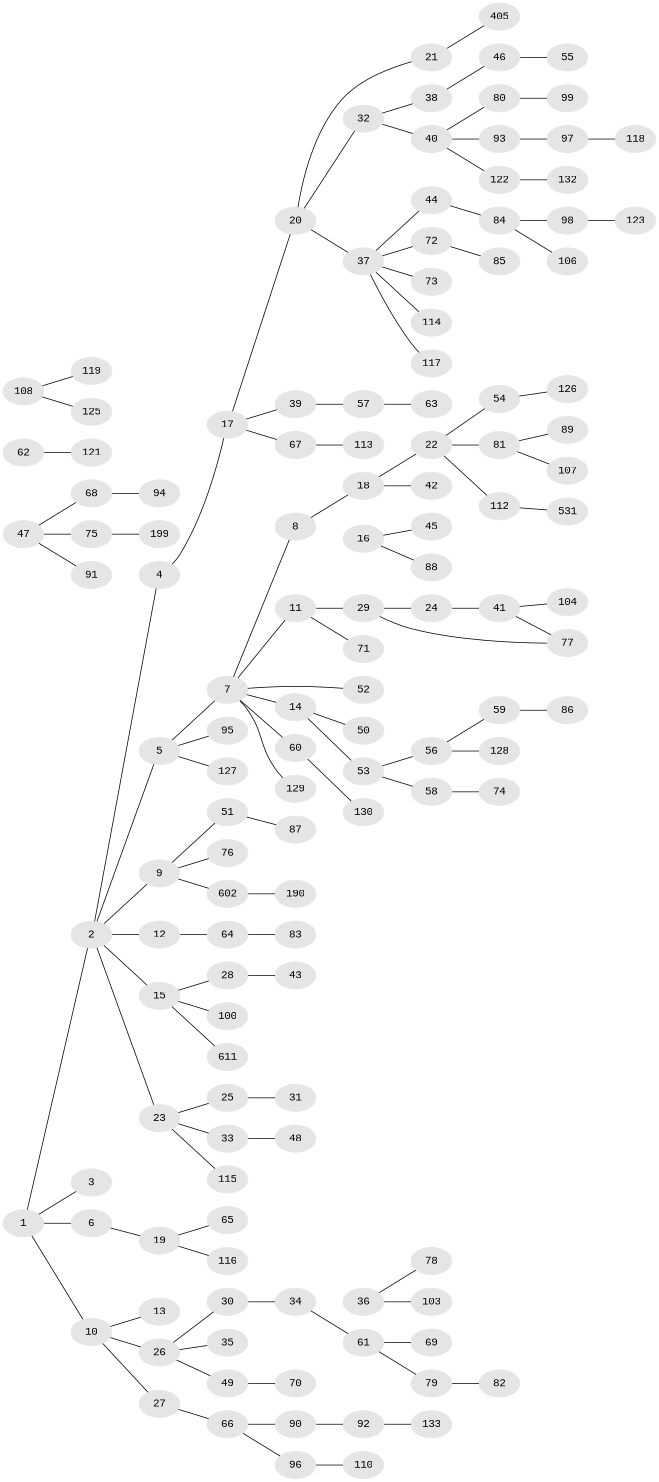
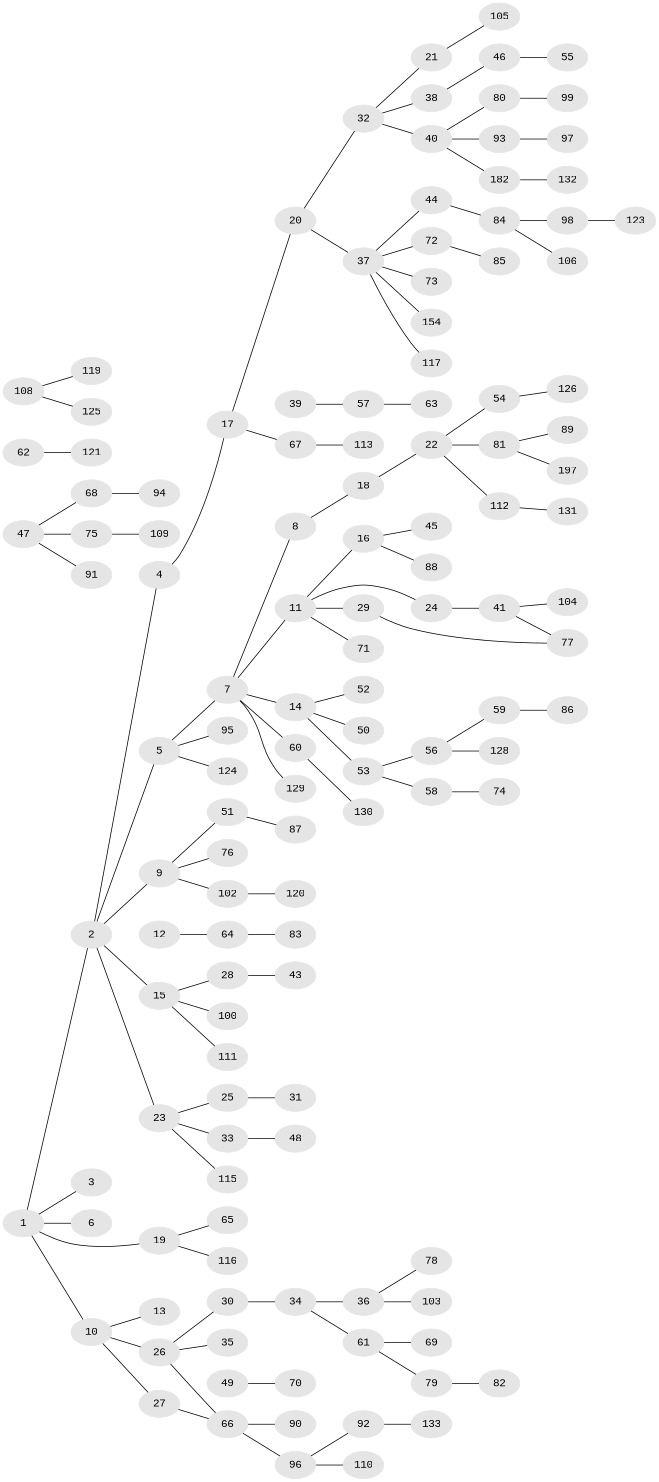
(499, 17) -> (499, 17)
(331, 114) -> (397, 88)
(635, 139) -> none
(499, 180) -> (499, 180)
(431, 323) -> (431, 323)
(262, 414) -> none
(567, 471) -> (567, 471)
(431, 486) -> none
(567, 512) -> (567, 512)
(159, 534) -> (159, 534)
none -> (330, 573)
(398, 608) -> (363, 585)
(295, 686) -> (329, 699)
(227, 771) -> (227, 771)
(227, 894) -> (227, 894)
(295, 894) -> (295, 894)
(126, 935) -> none
(227, 1057) -> (227, 1057)
(125, 1232) -> (88, 1246)
none -> (330, 1302)
(194, 1368) -> (193, 1389)
(330, 1424) -> (329, 1445)
